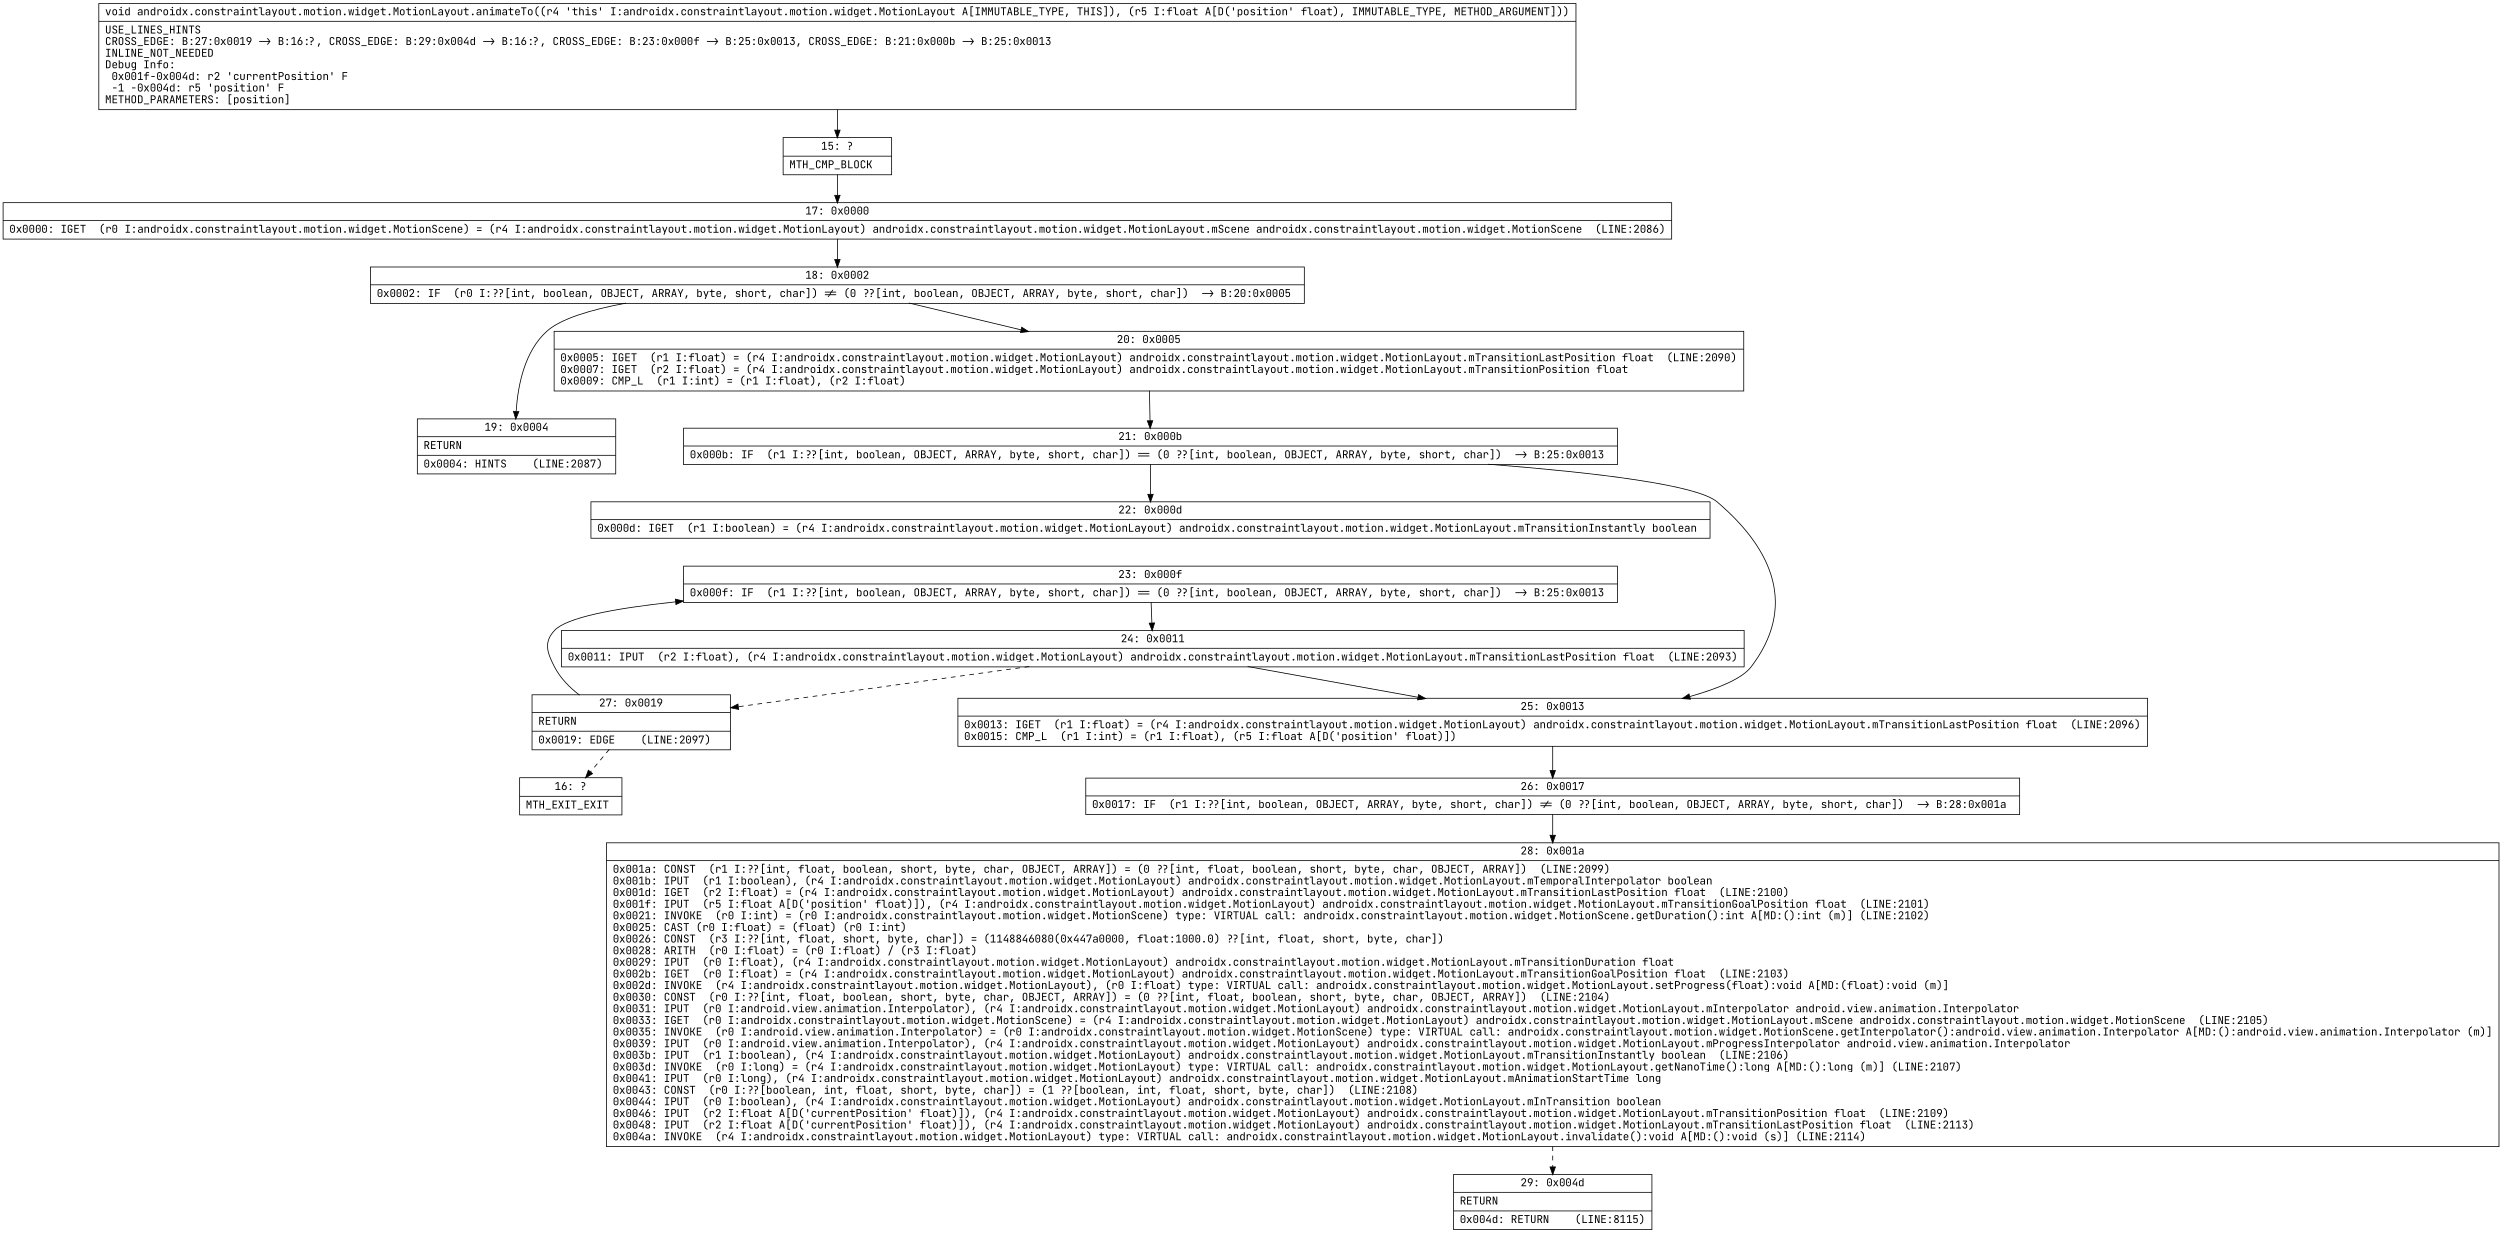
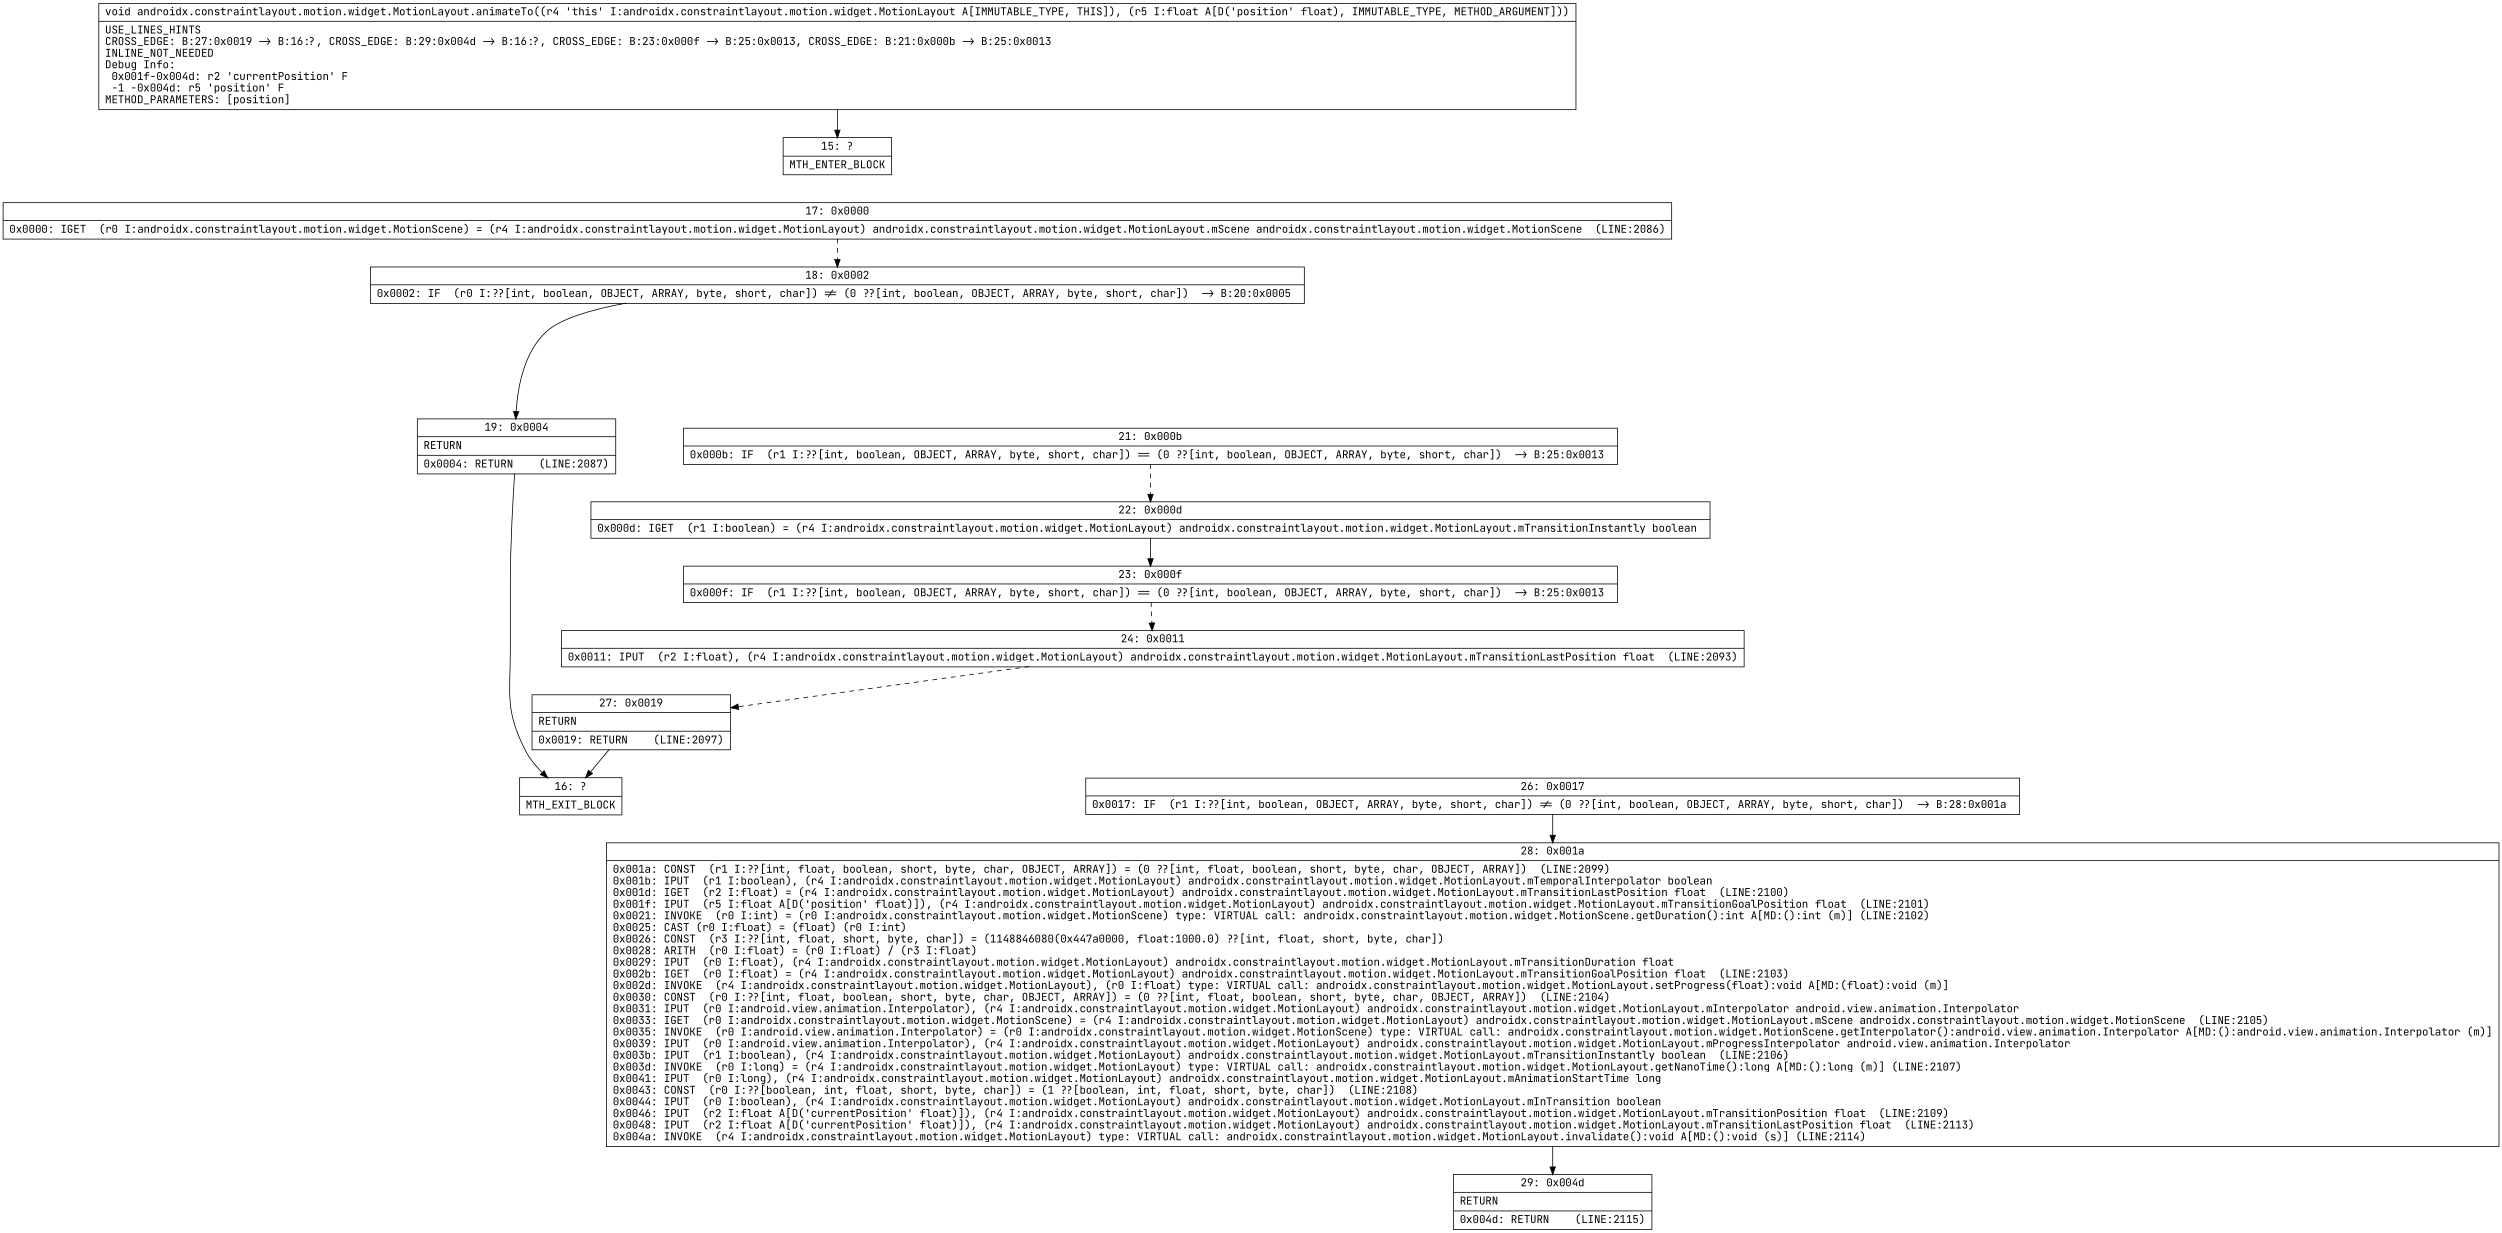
(831, 165) -> (837, 165)
(837, 185) -> none
(837, 249) -> (837, 249)
(1149, 361) -> none
(513, 464) -> (517, 464)
(1150, 479) -> (1150, 479)
(1152, 613) -> (1152, 613)
(575, 620) -> (1150, 548)
none -> (510, 627)
(1553, 722) -> none
(625, 740) -> (631, 740)
(600, 761) -> (600, 761)
(568, 805) -> (571, 805)
(1553, 1157) -> (1553, 1157)
(1553, 1220) -> (1553, 1220)
